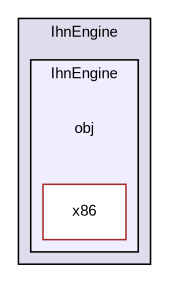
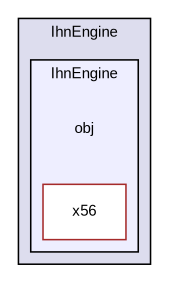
(84, 212) -> (84, 212)
